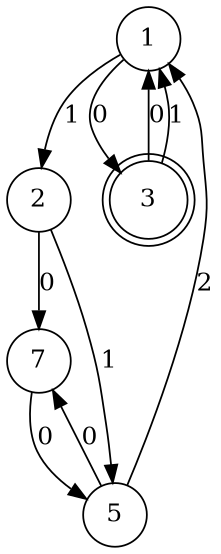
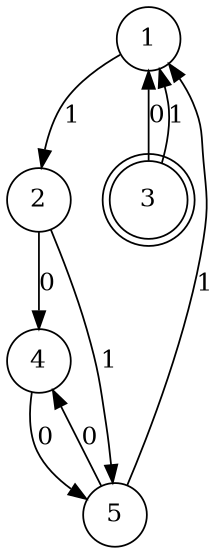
(91, 106) -> none
(205, 284) -> (205, 284)
(39, 361) -> (39, 361)
